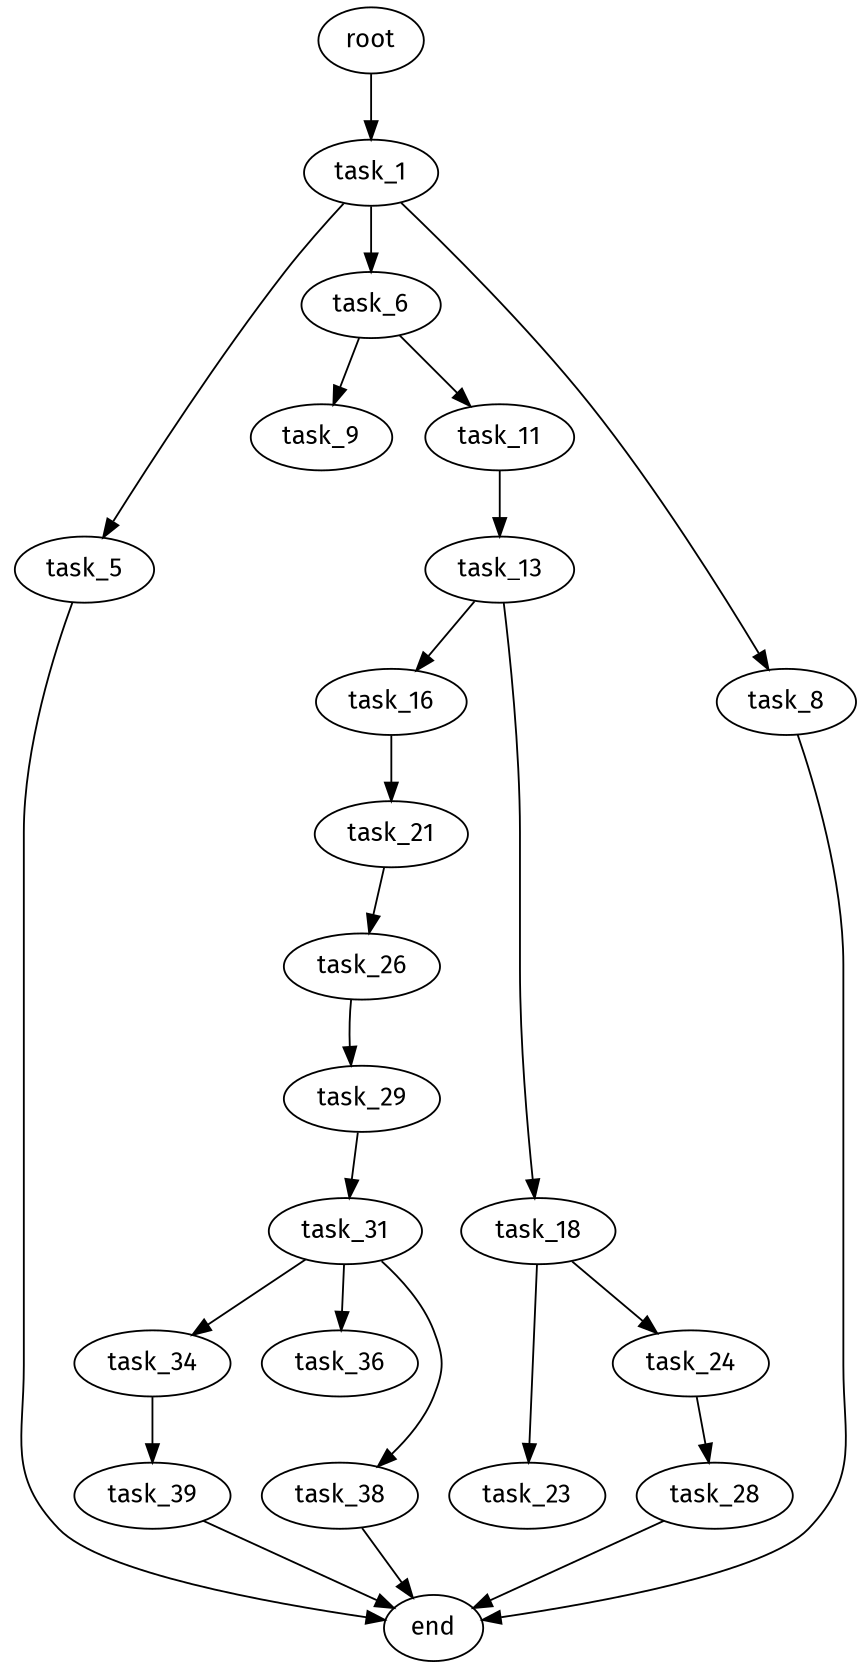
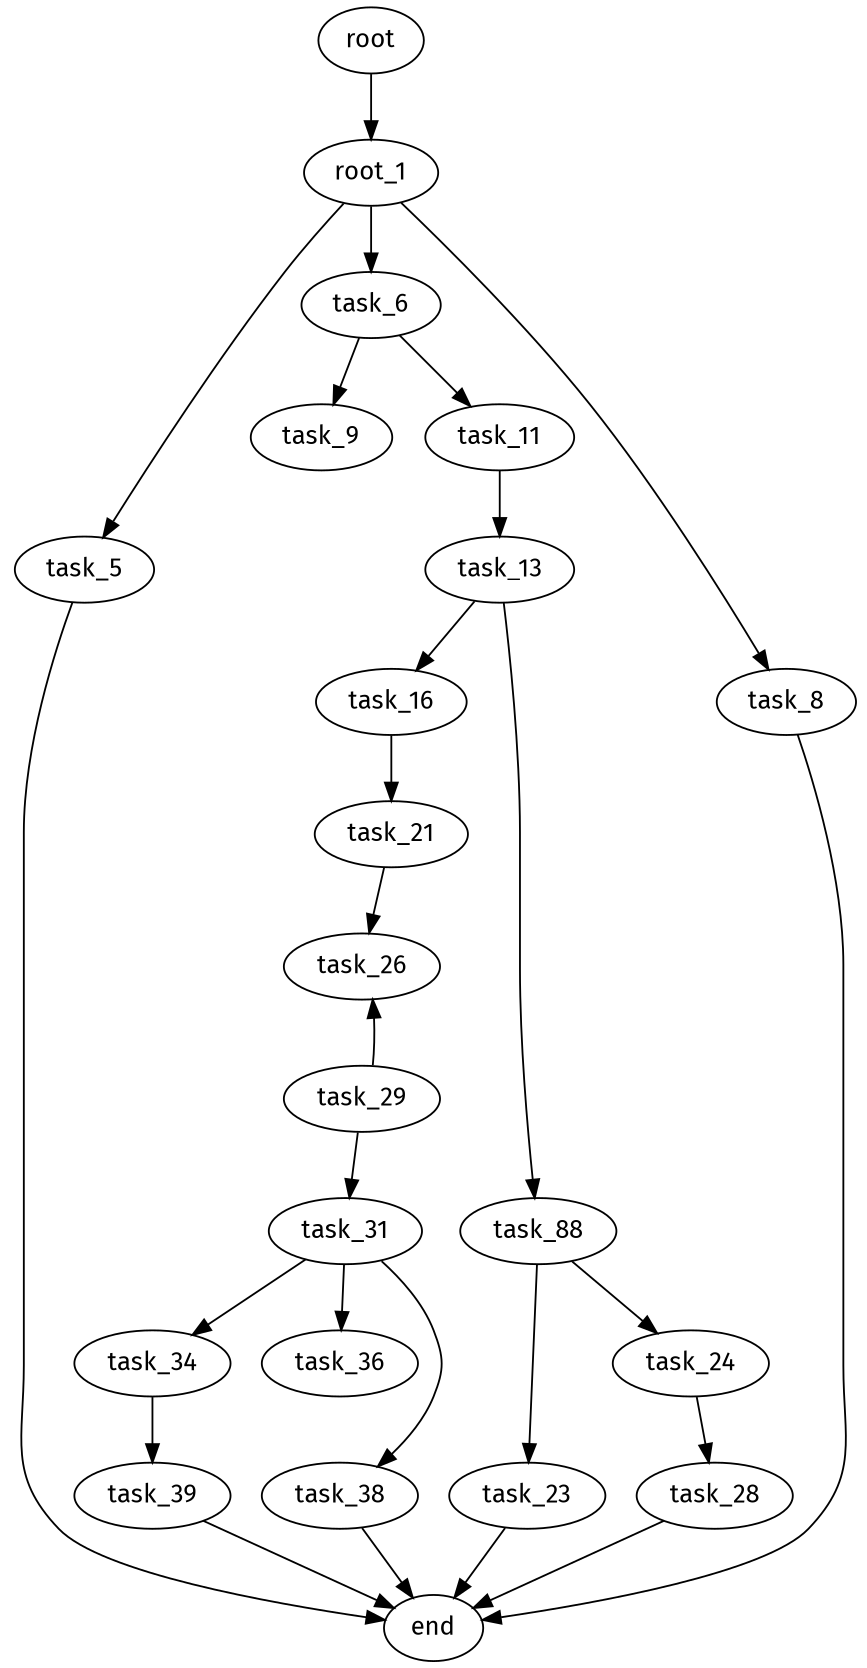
(371, 173) -> (371, 173)
(350, 1023) -> (374, 1042)
(538, 1231) -> (538, 1231)
none -> (485, 1555)
